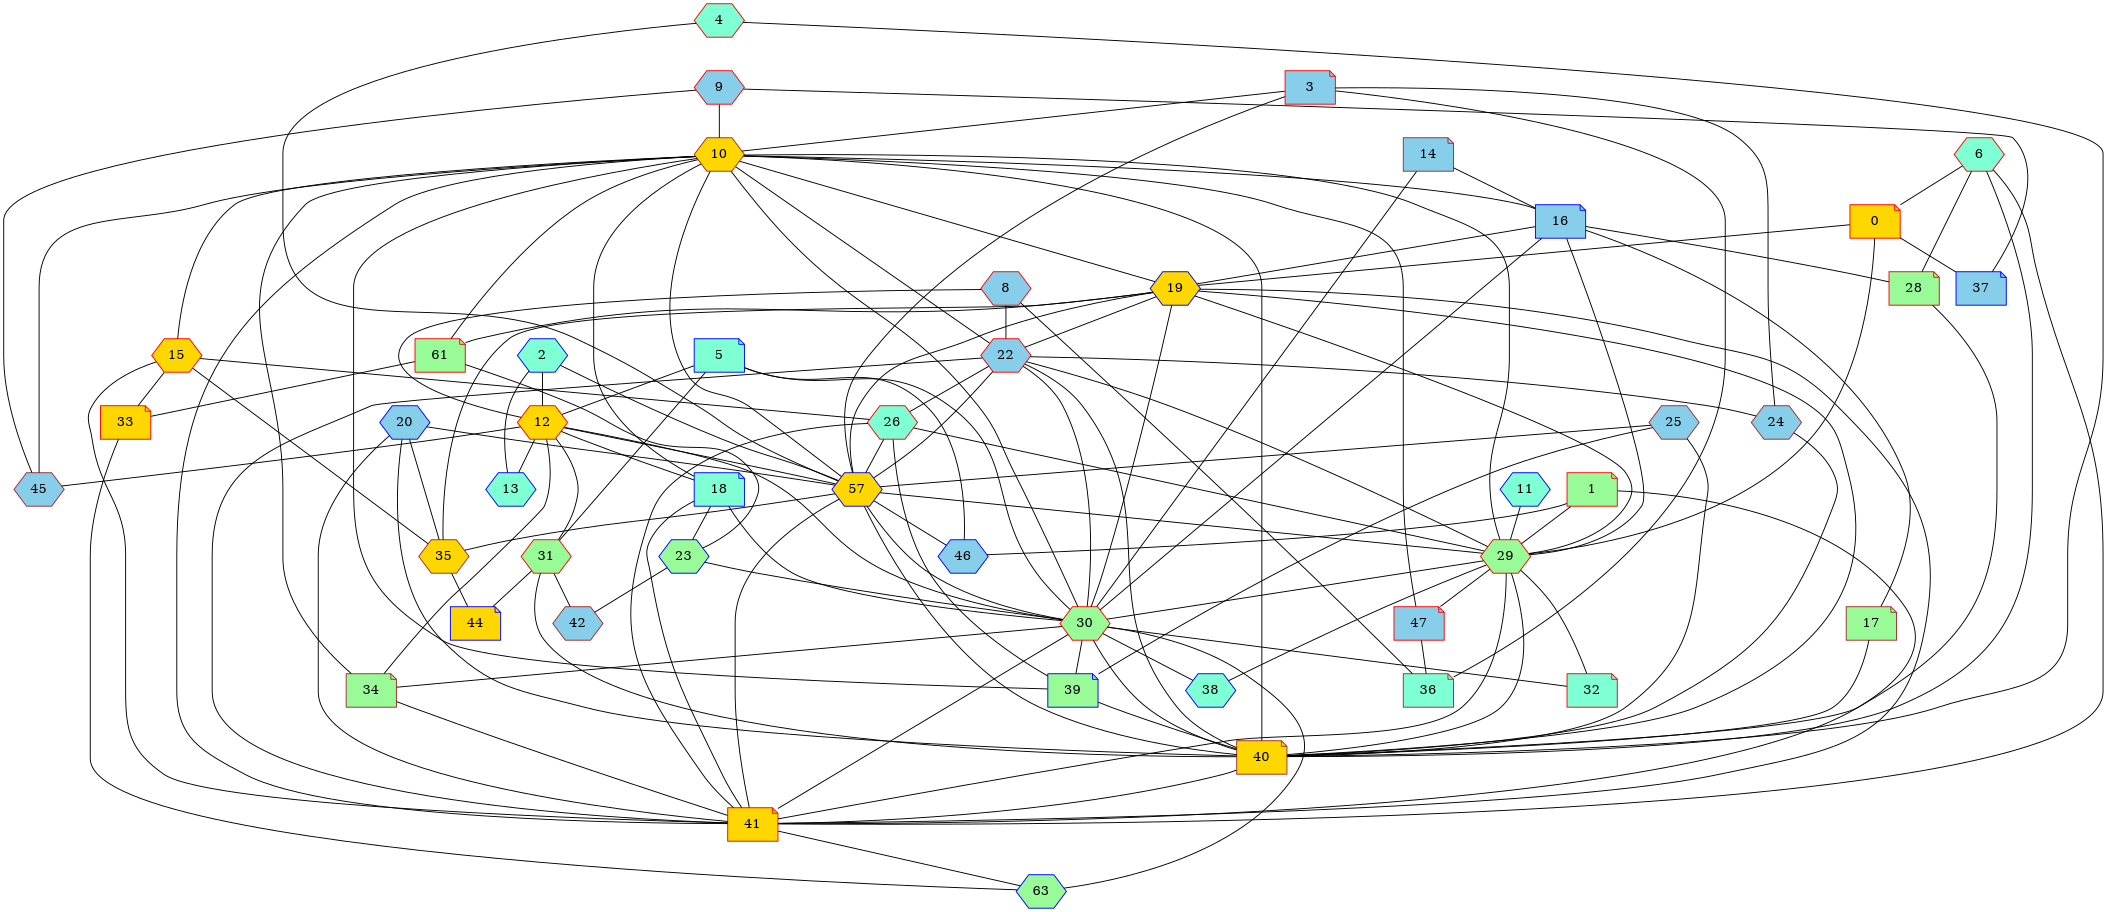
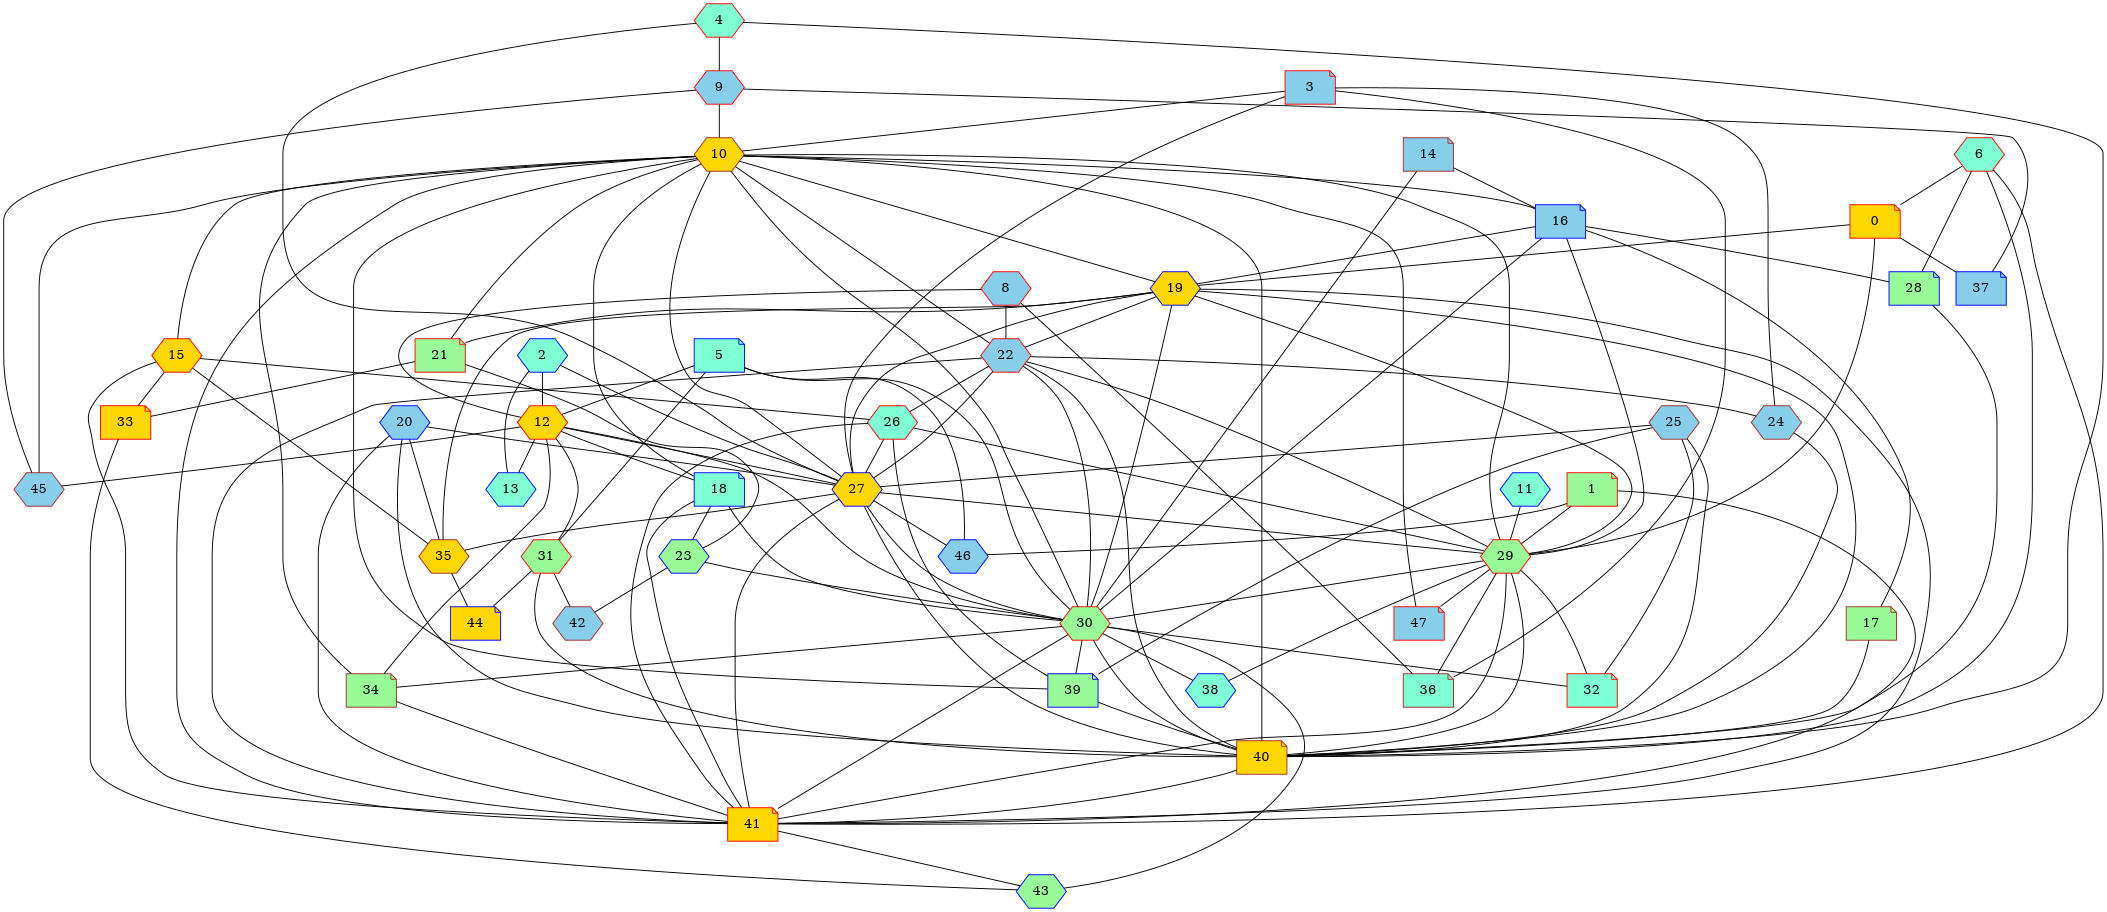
none -> (719, 54)
(1914, 288) -> (1914, 288)
(440, 355) -> (440, 355)
(857, 489) -> (857, 489)
none -> (1671, 563)
(1424, 657) -> (1467, 623)
(1041, 891) -> (1041, 891)
